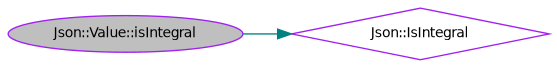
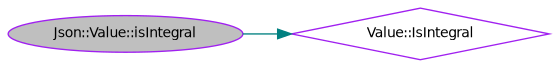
(420, 34) -> (420, 34)
